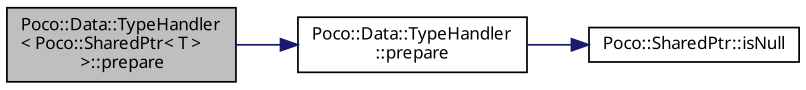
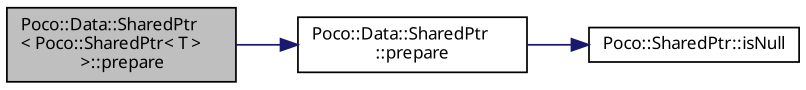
(121, 45) -> (121, 45)
(412, 45) -> (412, 45)
